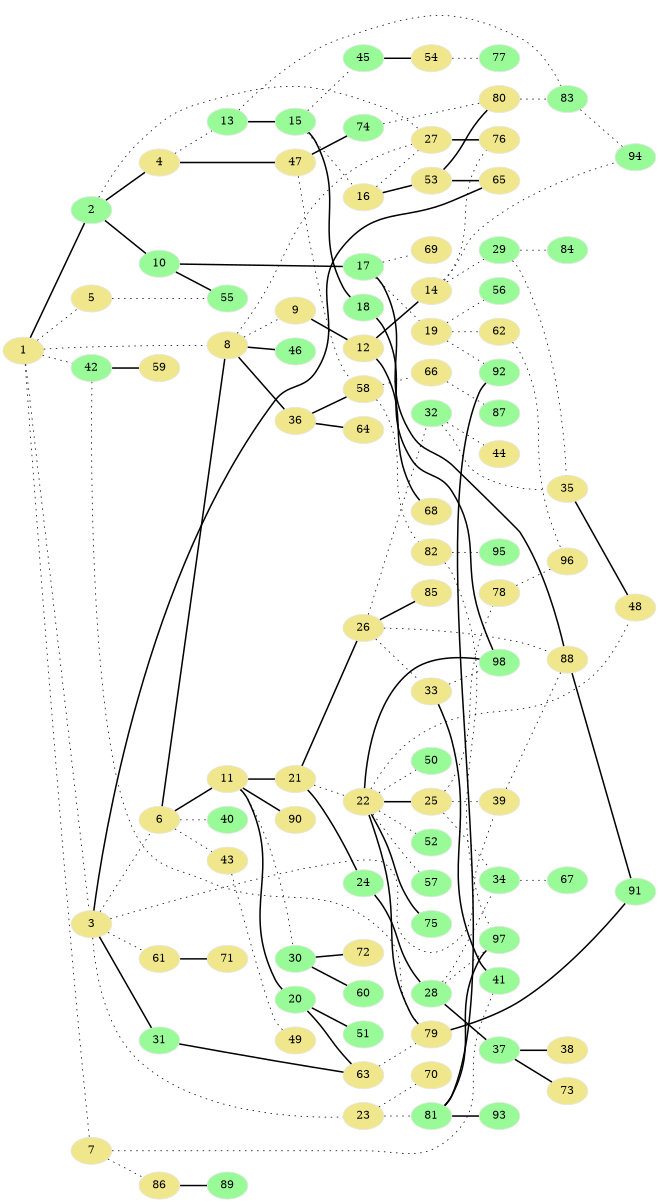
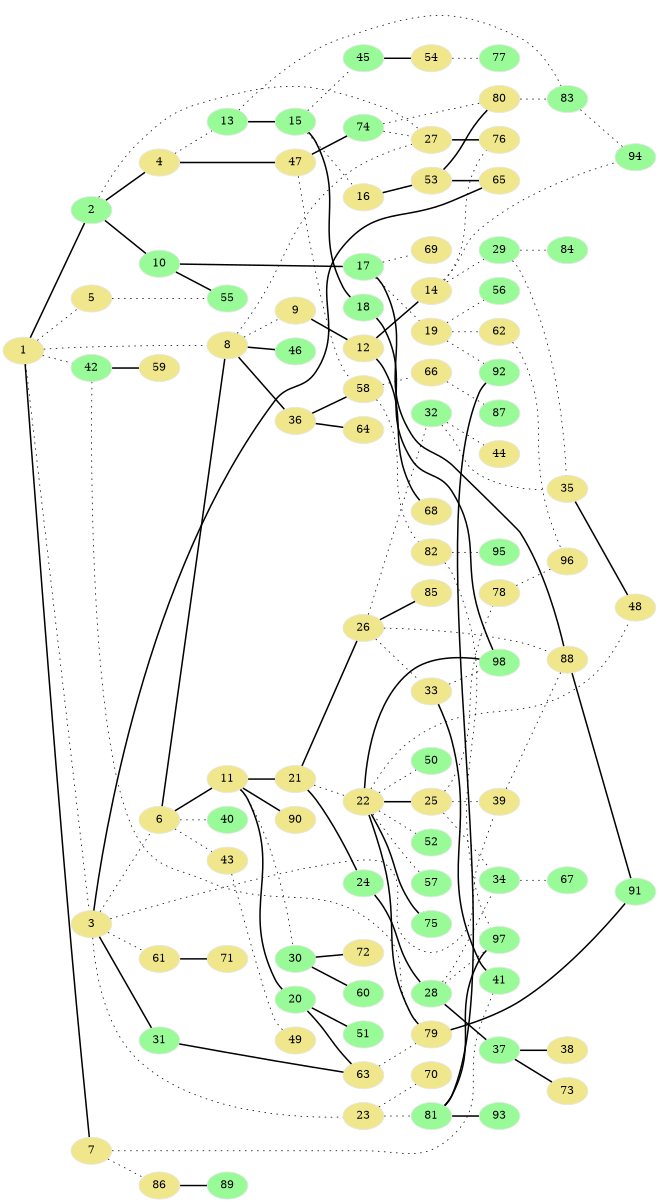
(397, 169) -> (397, 134)
(55, 751) -> (55, 751)
